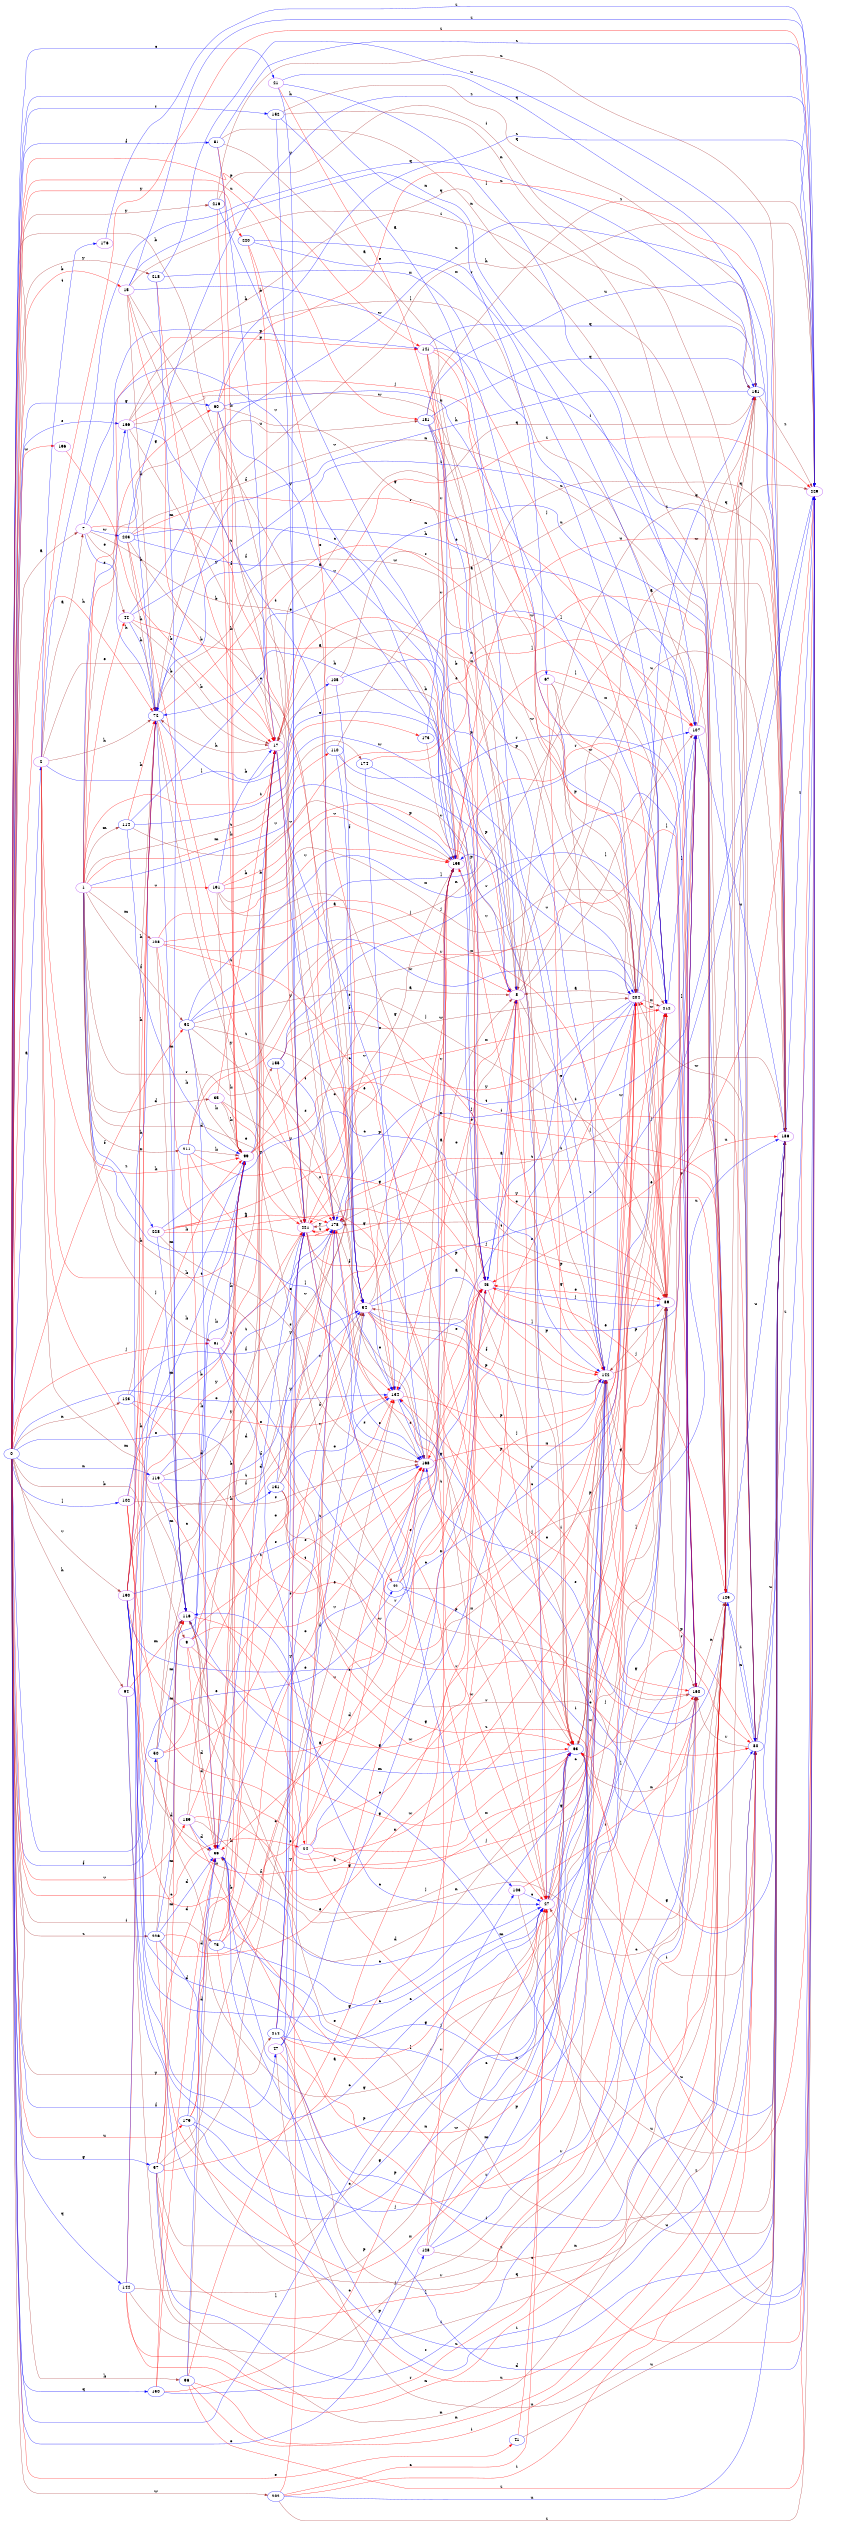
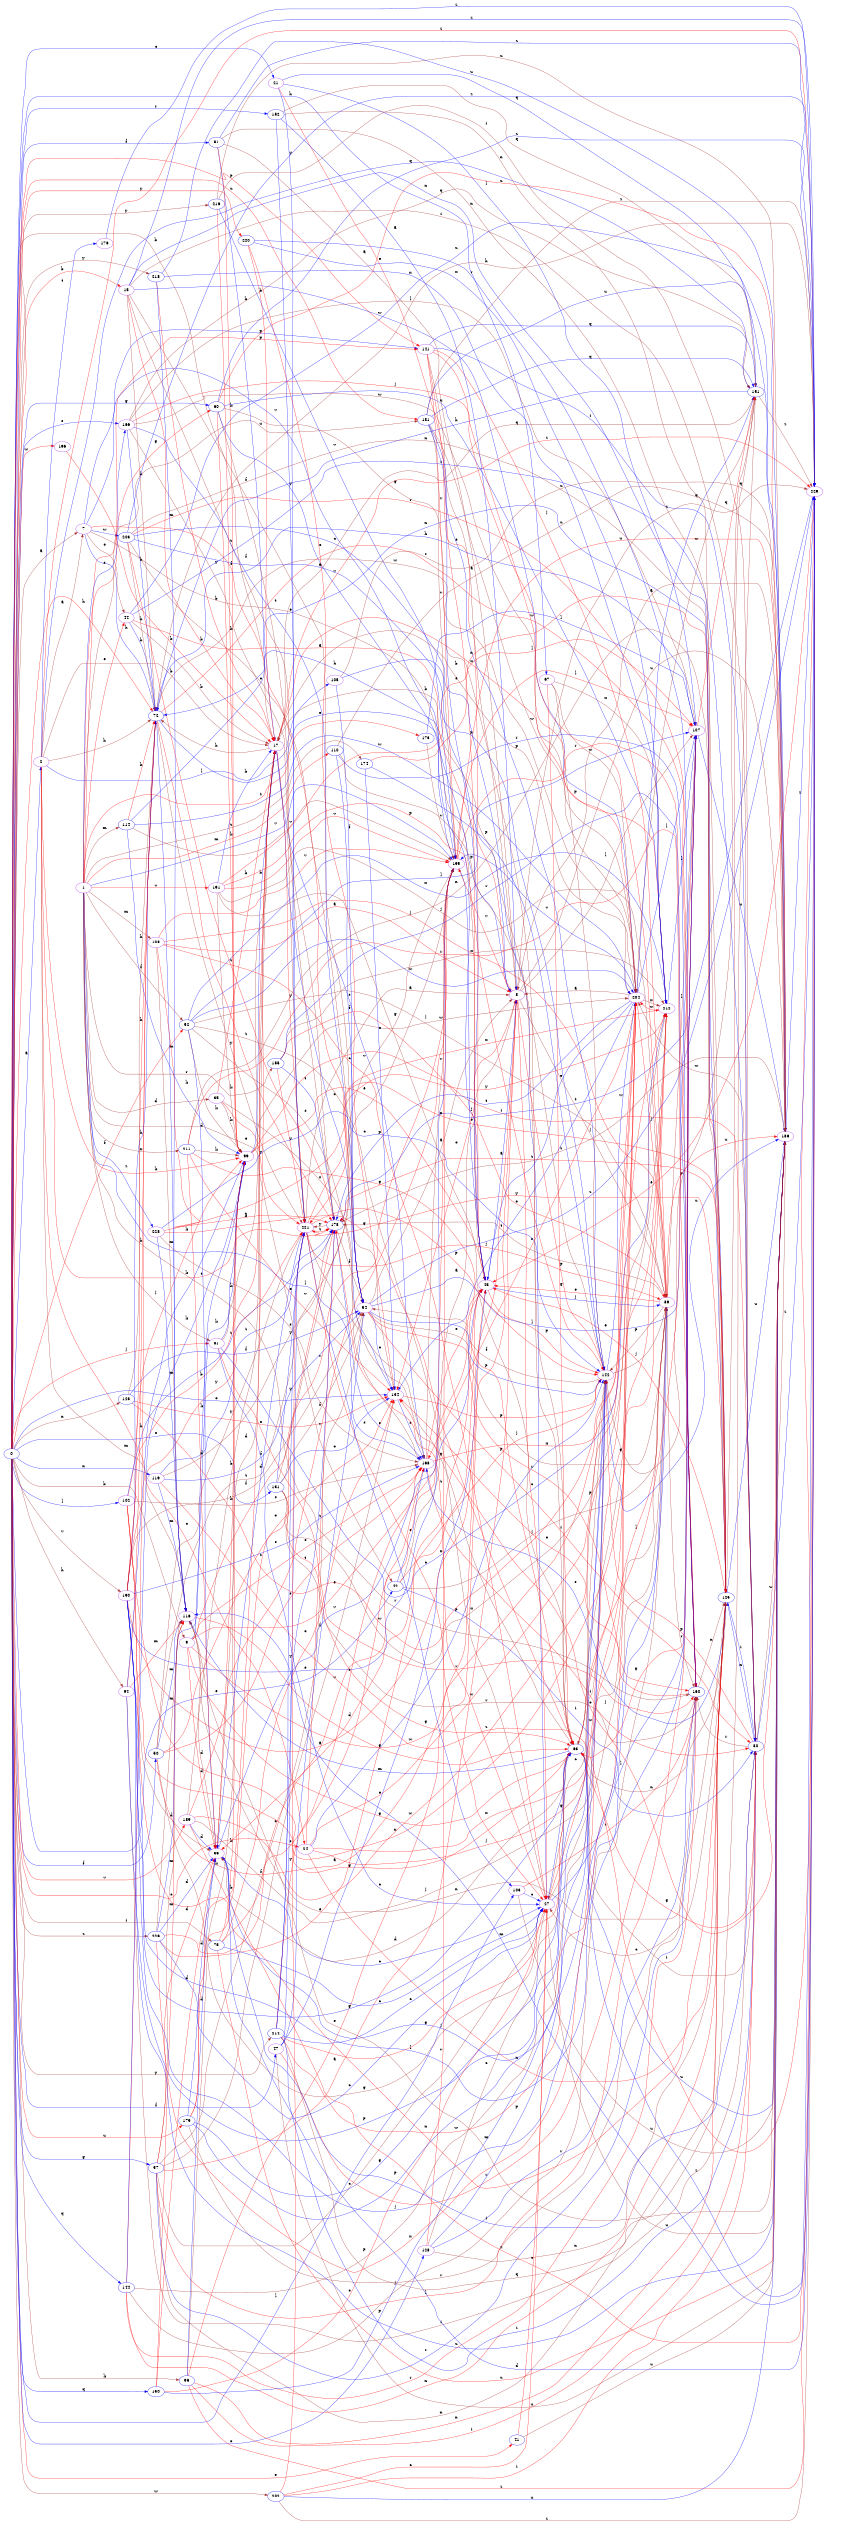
(772, 1865) -> (772, 1865)
